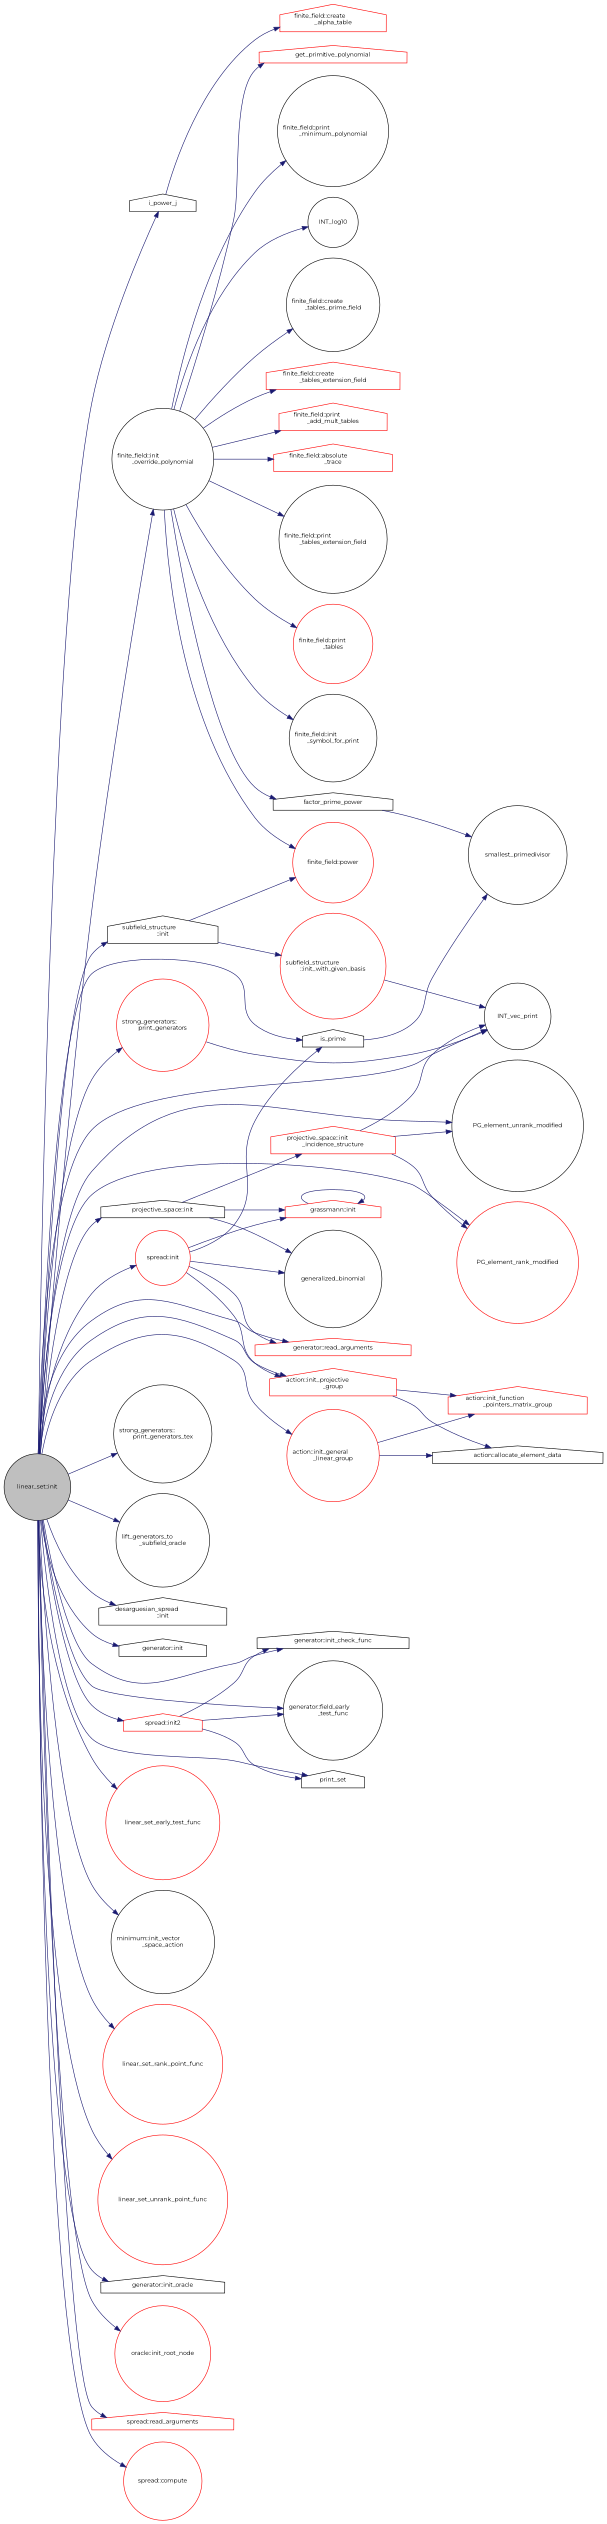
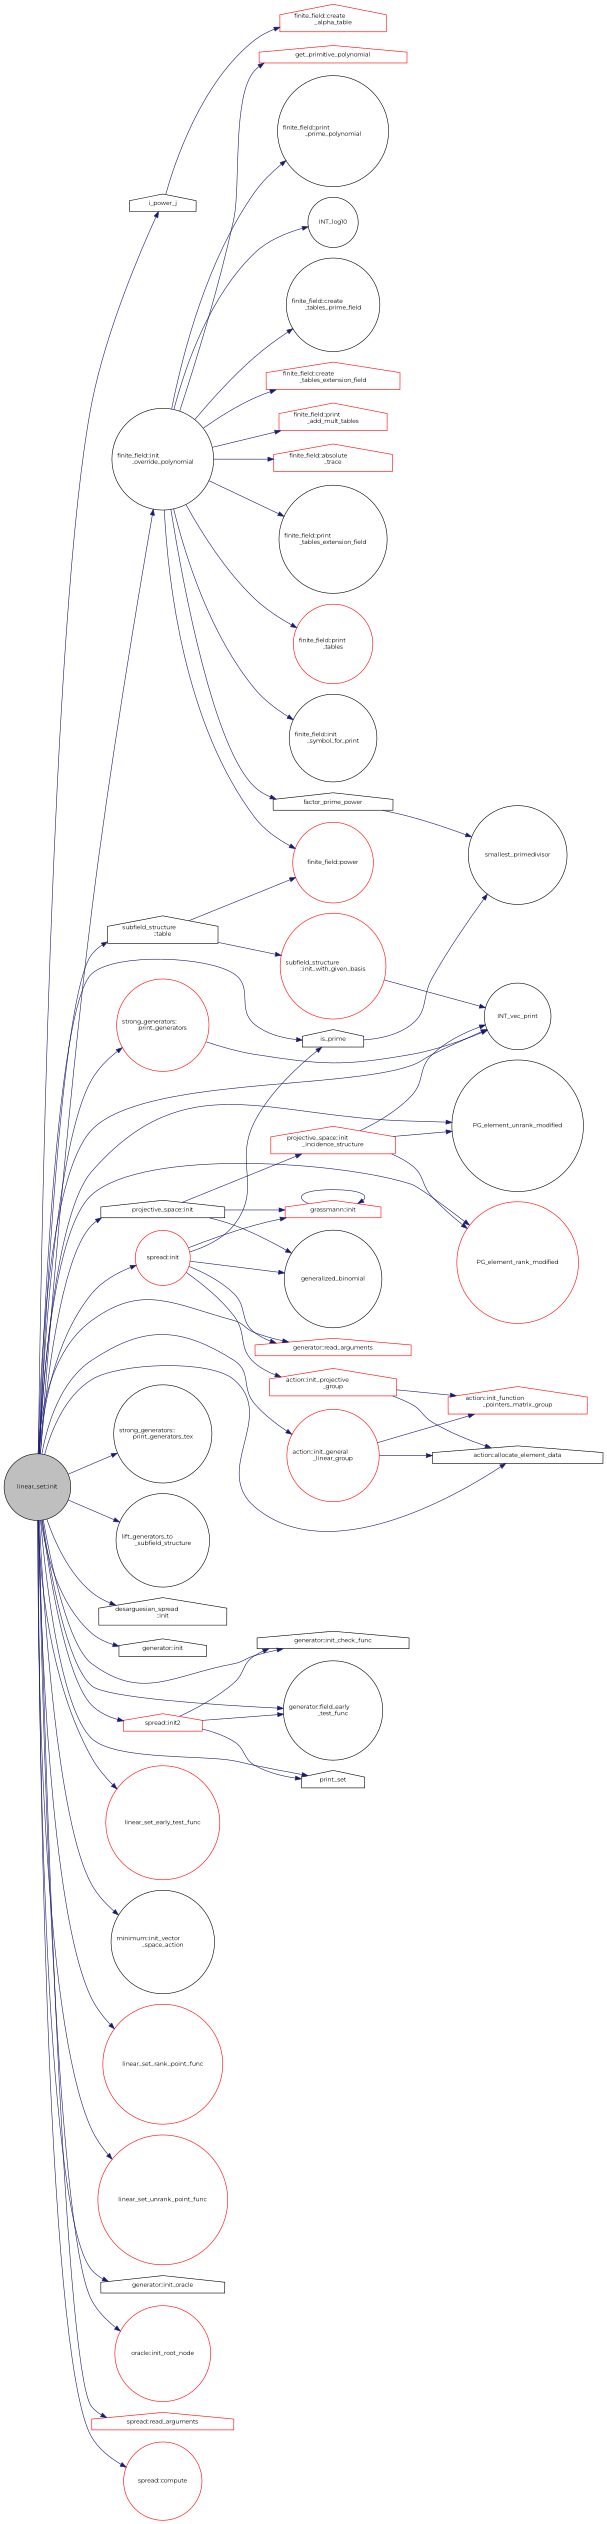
(333, 131) -> (333, 131)
(163, 931) -> (163, 931)
(128, 1321) -> (241, 1457)
(163, 1540) -> (163, 1540)
